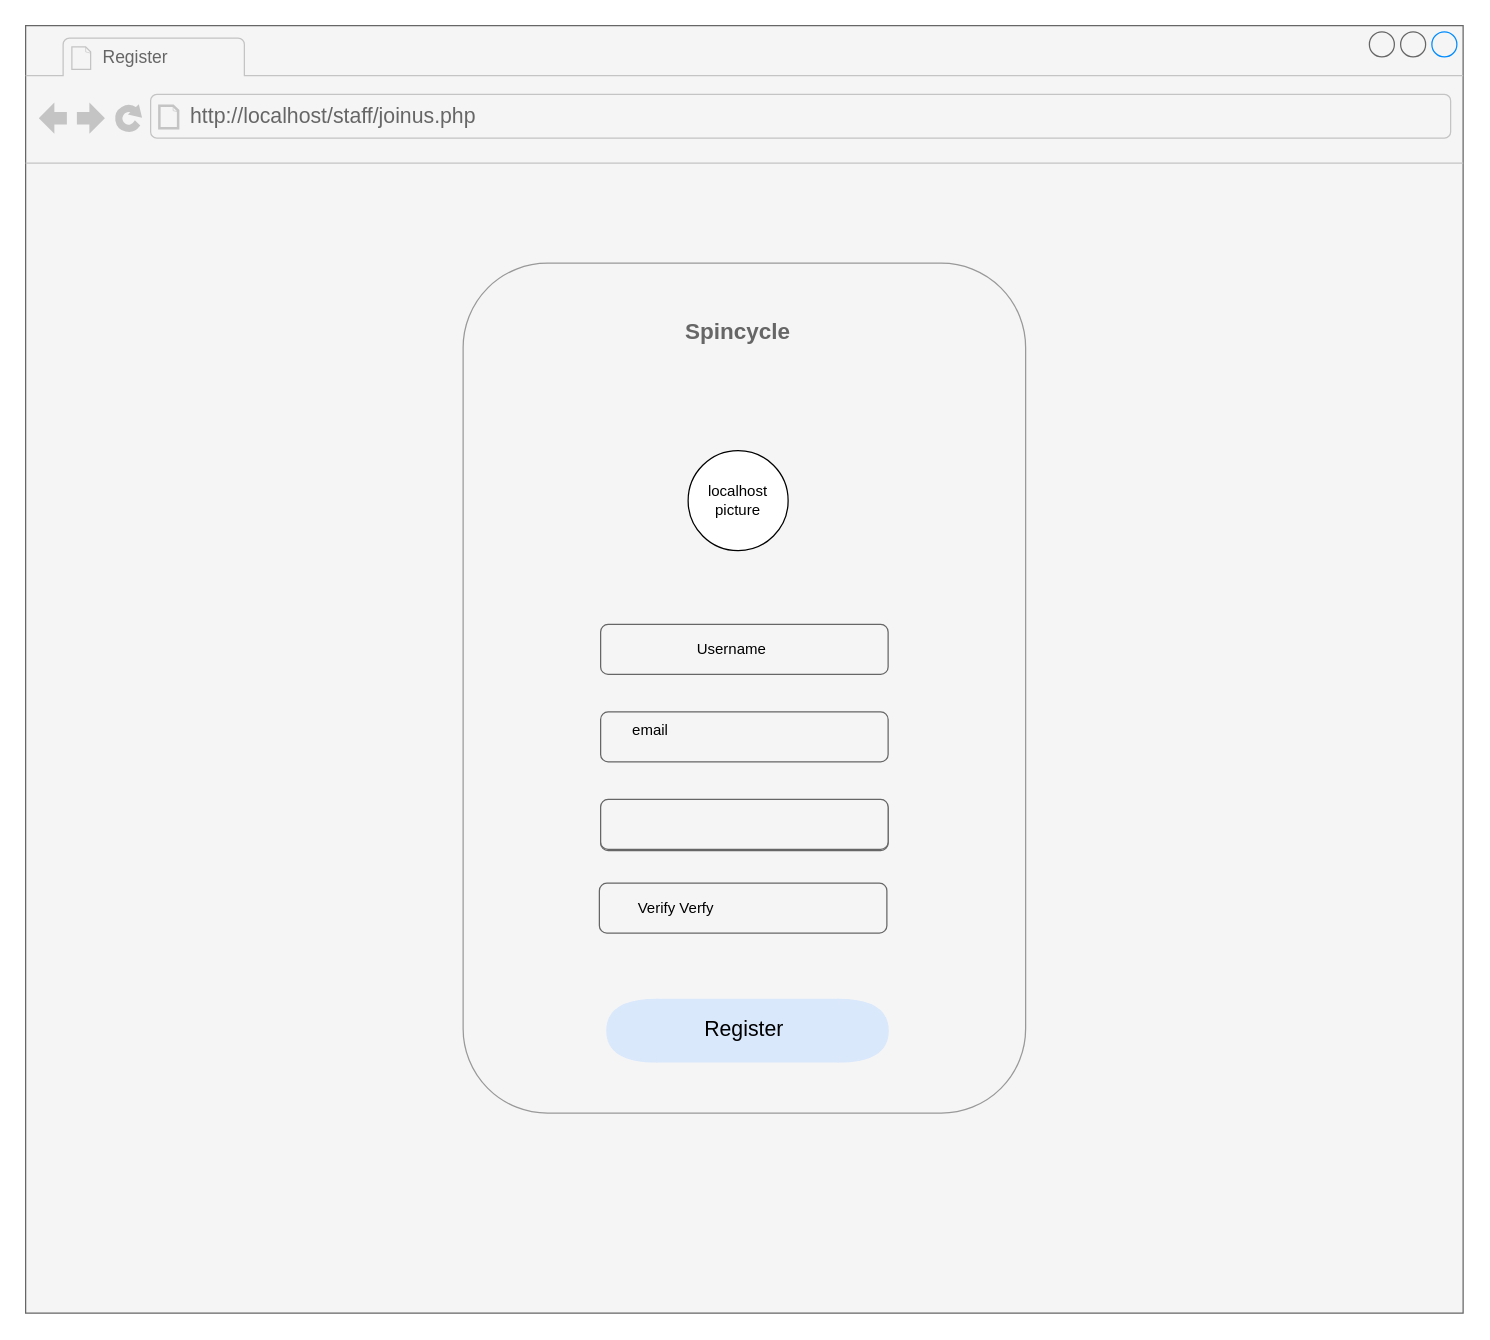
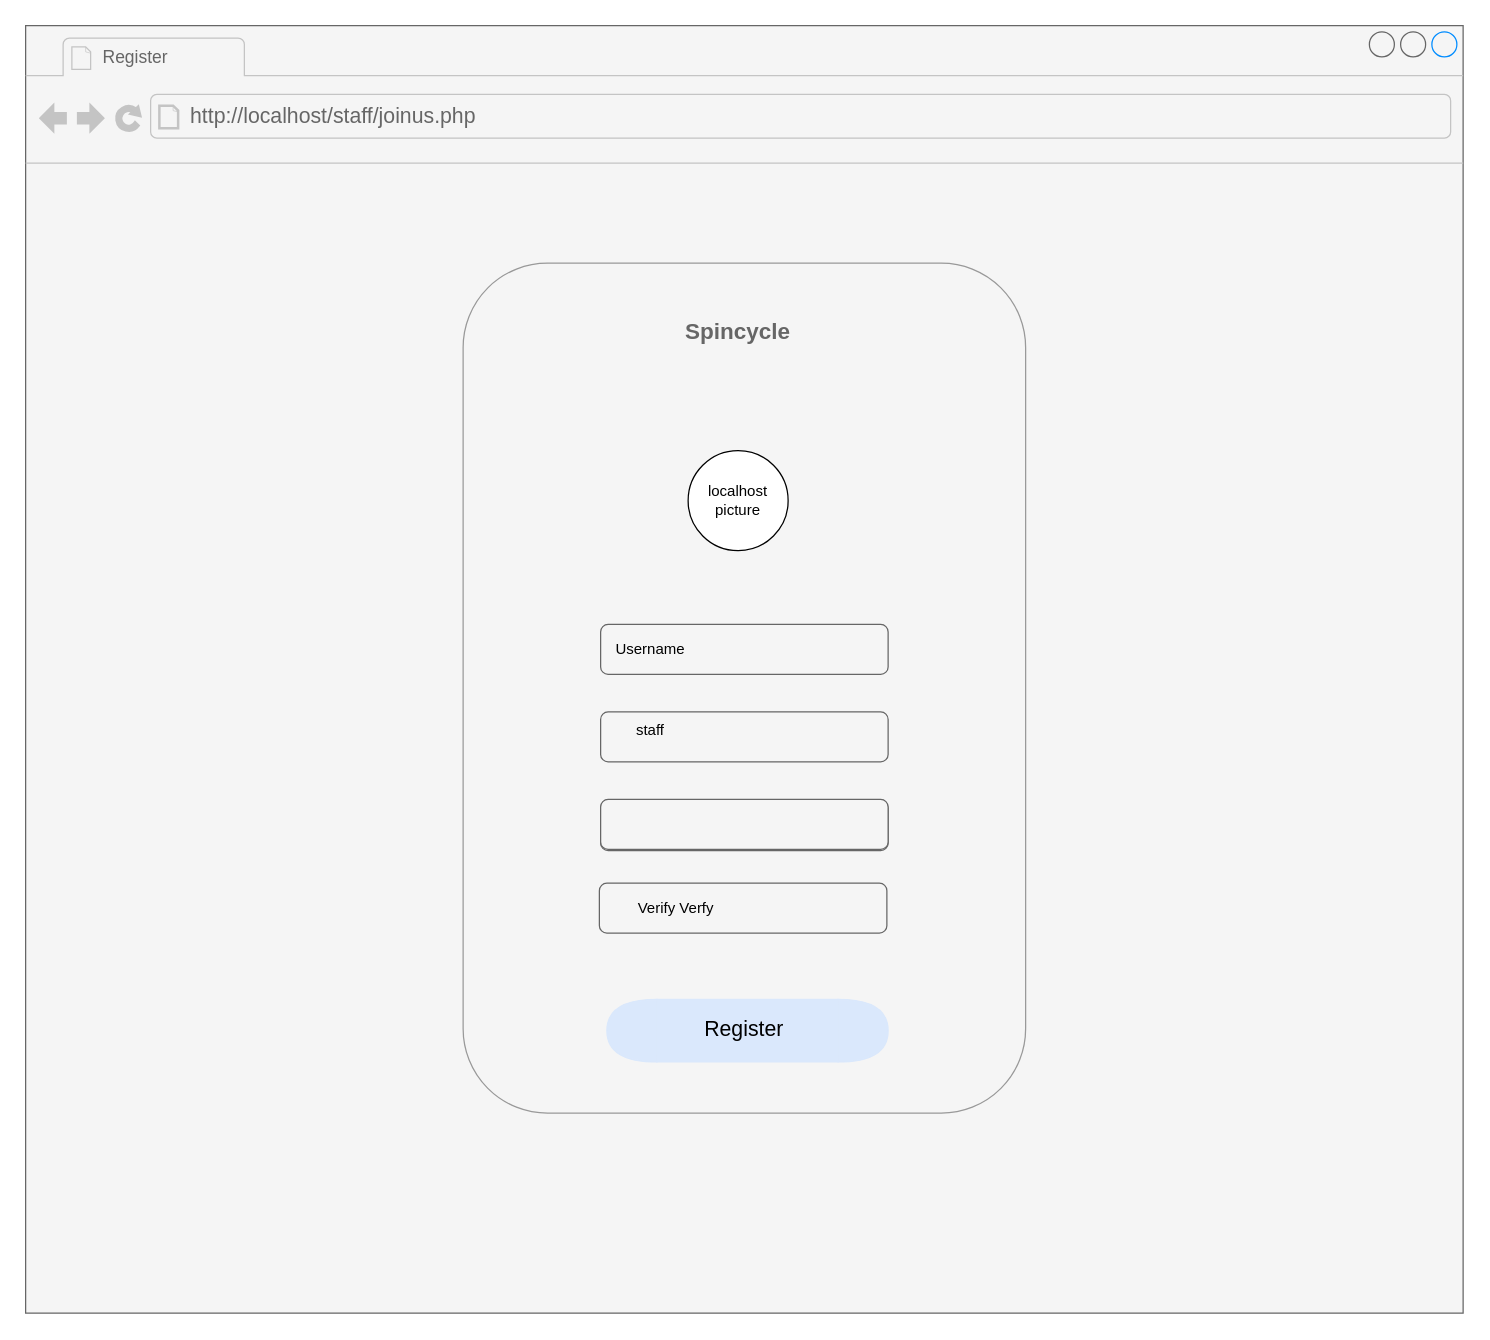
(732, 649) -> (651, 649)
(651, 731) -> (651, 731)
